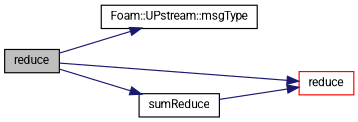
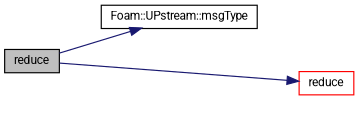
(179, 105) -> none
